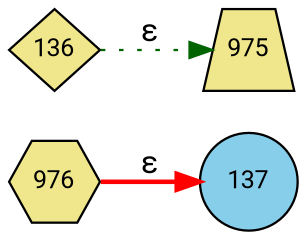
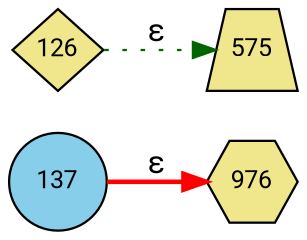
(55, 50) -> (58, 50)
(249, 50) -> (252, 50)
(139, 182) -> (145, 182)
